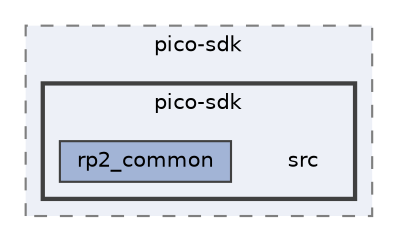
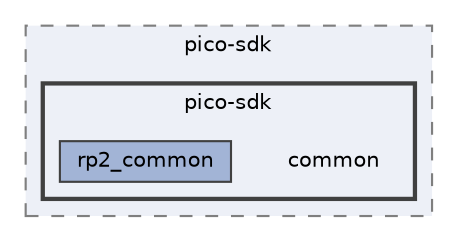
(304, 161) -> (334, 161)
